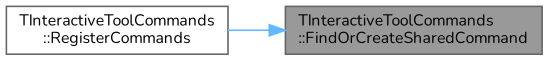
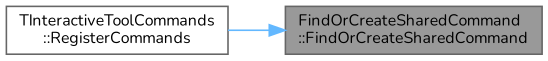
(414, 30) -> (414, 30)
